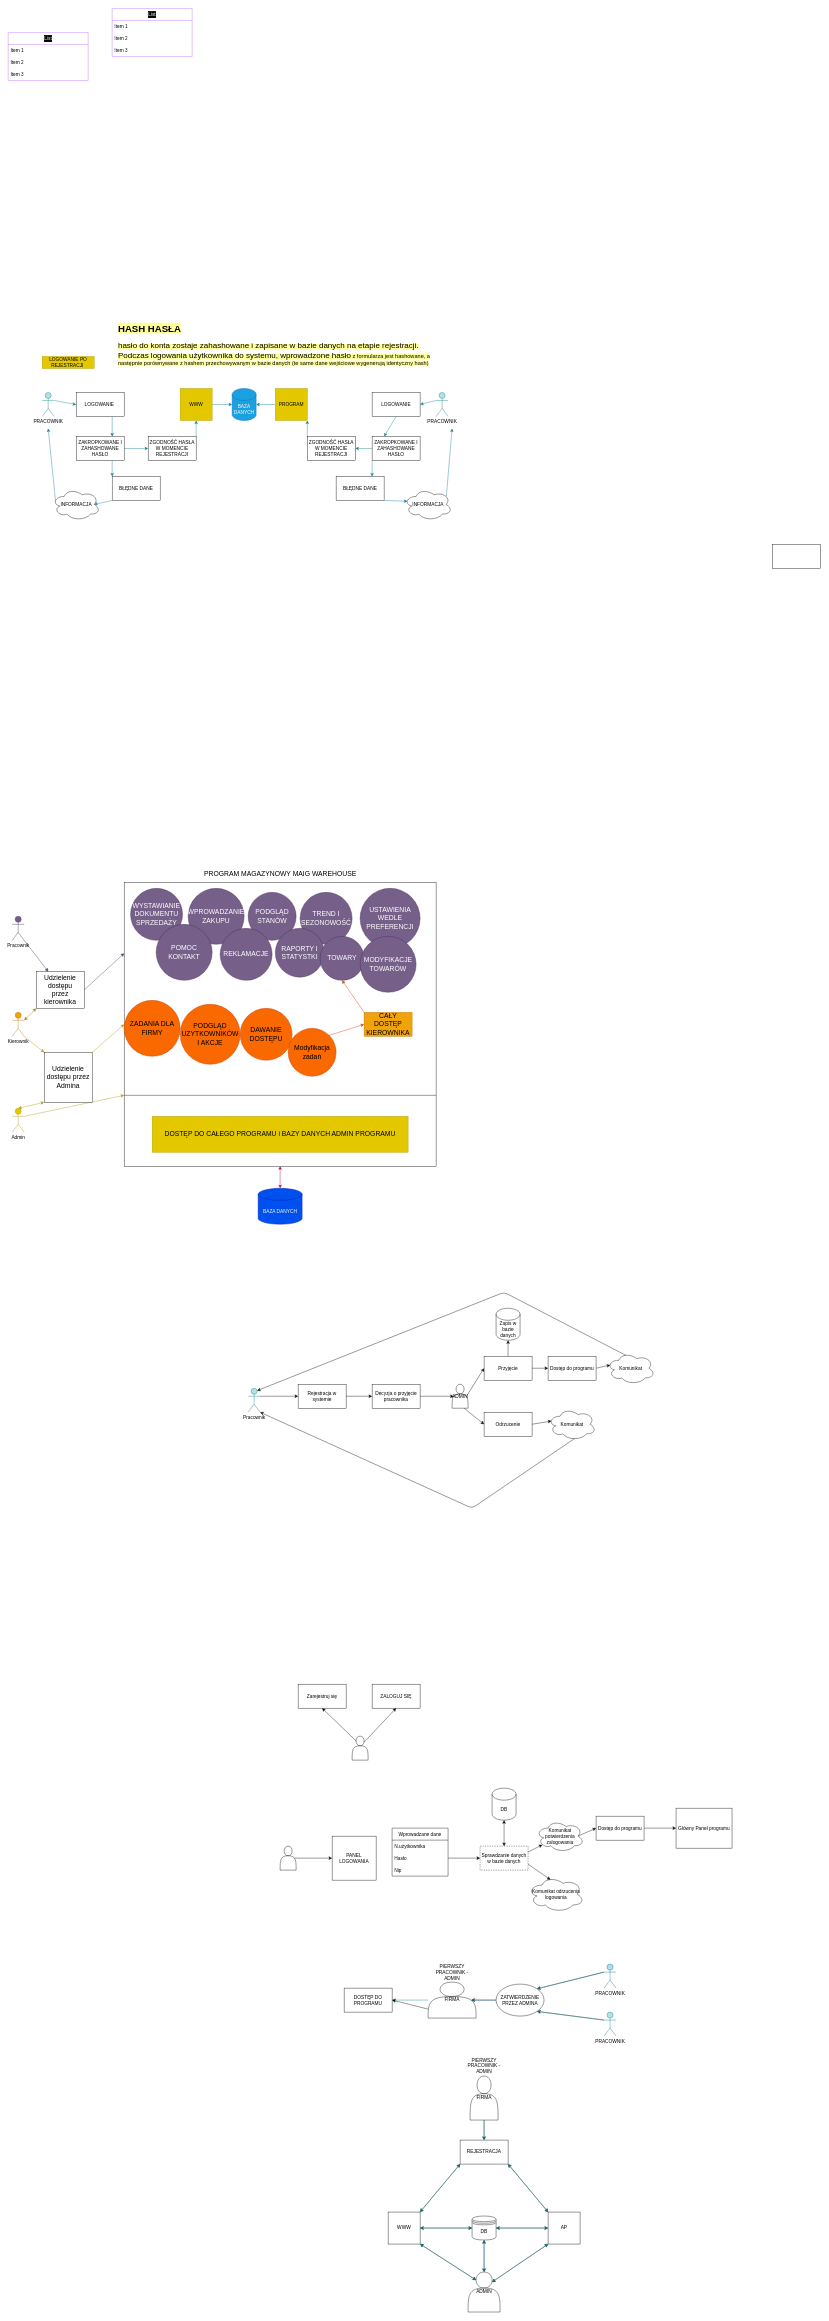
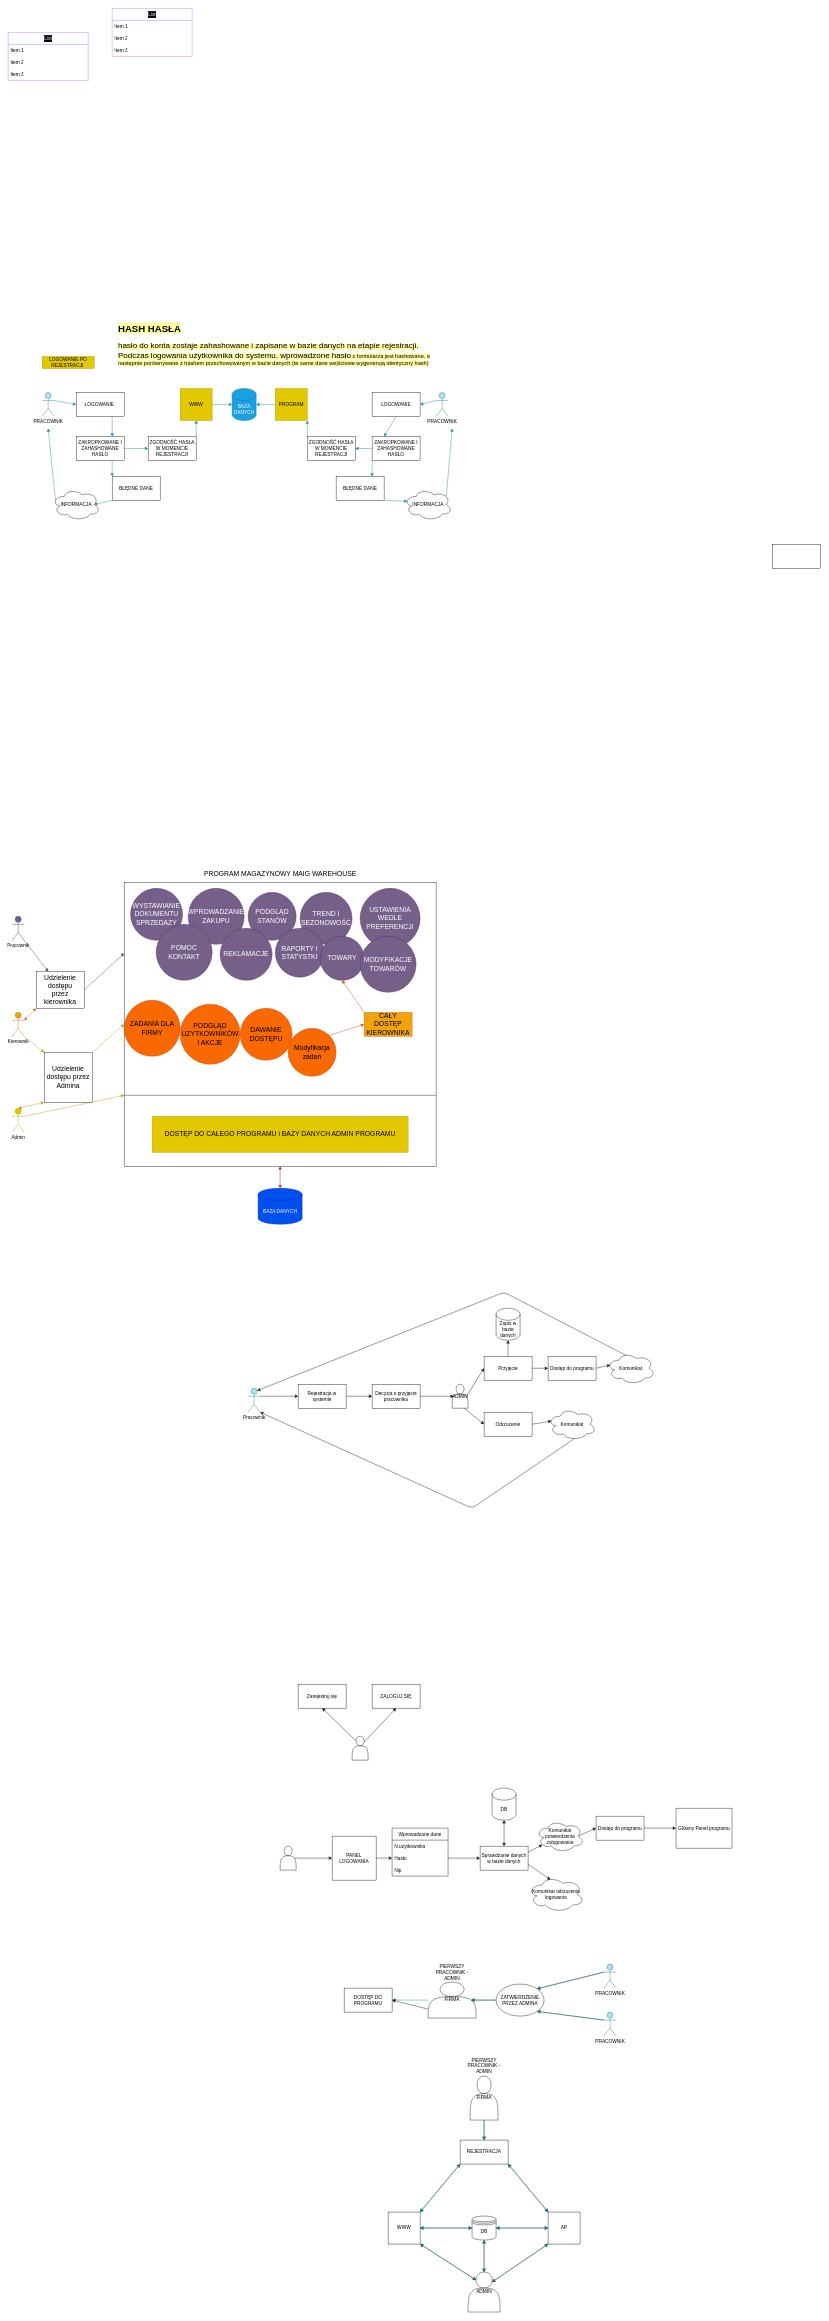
none -> (388, 1858)
(504, 1858) -> (504, 1858)
